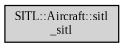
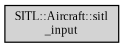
(62, 24) -> (62, 24)
